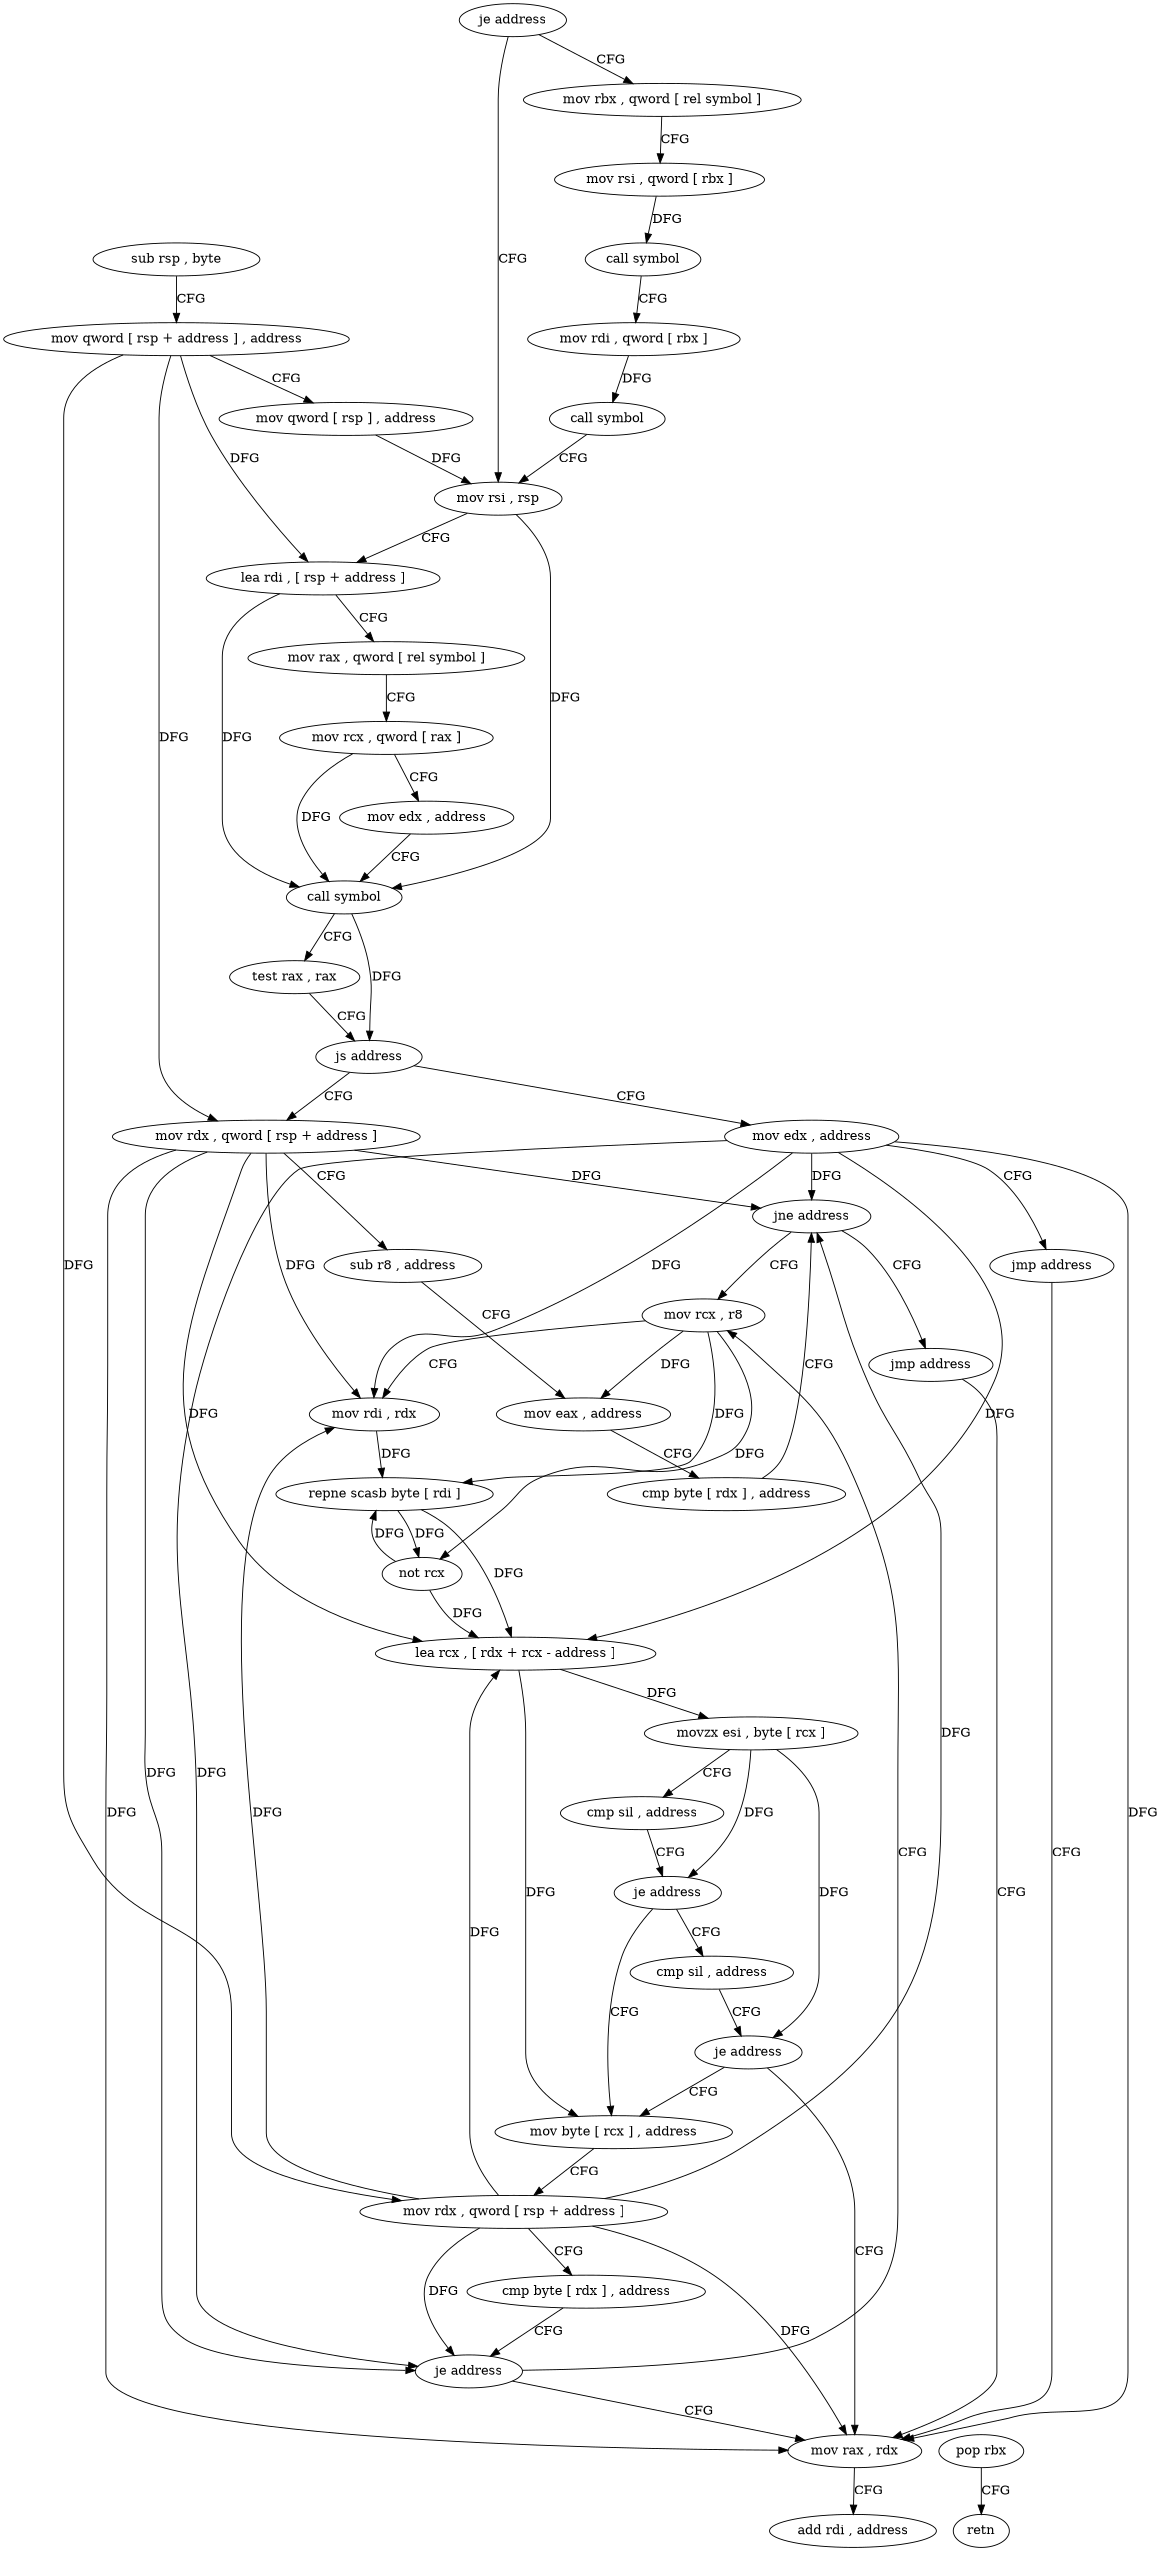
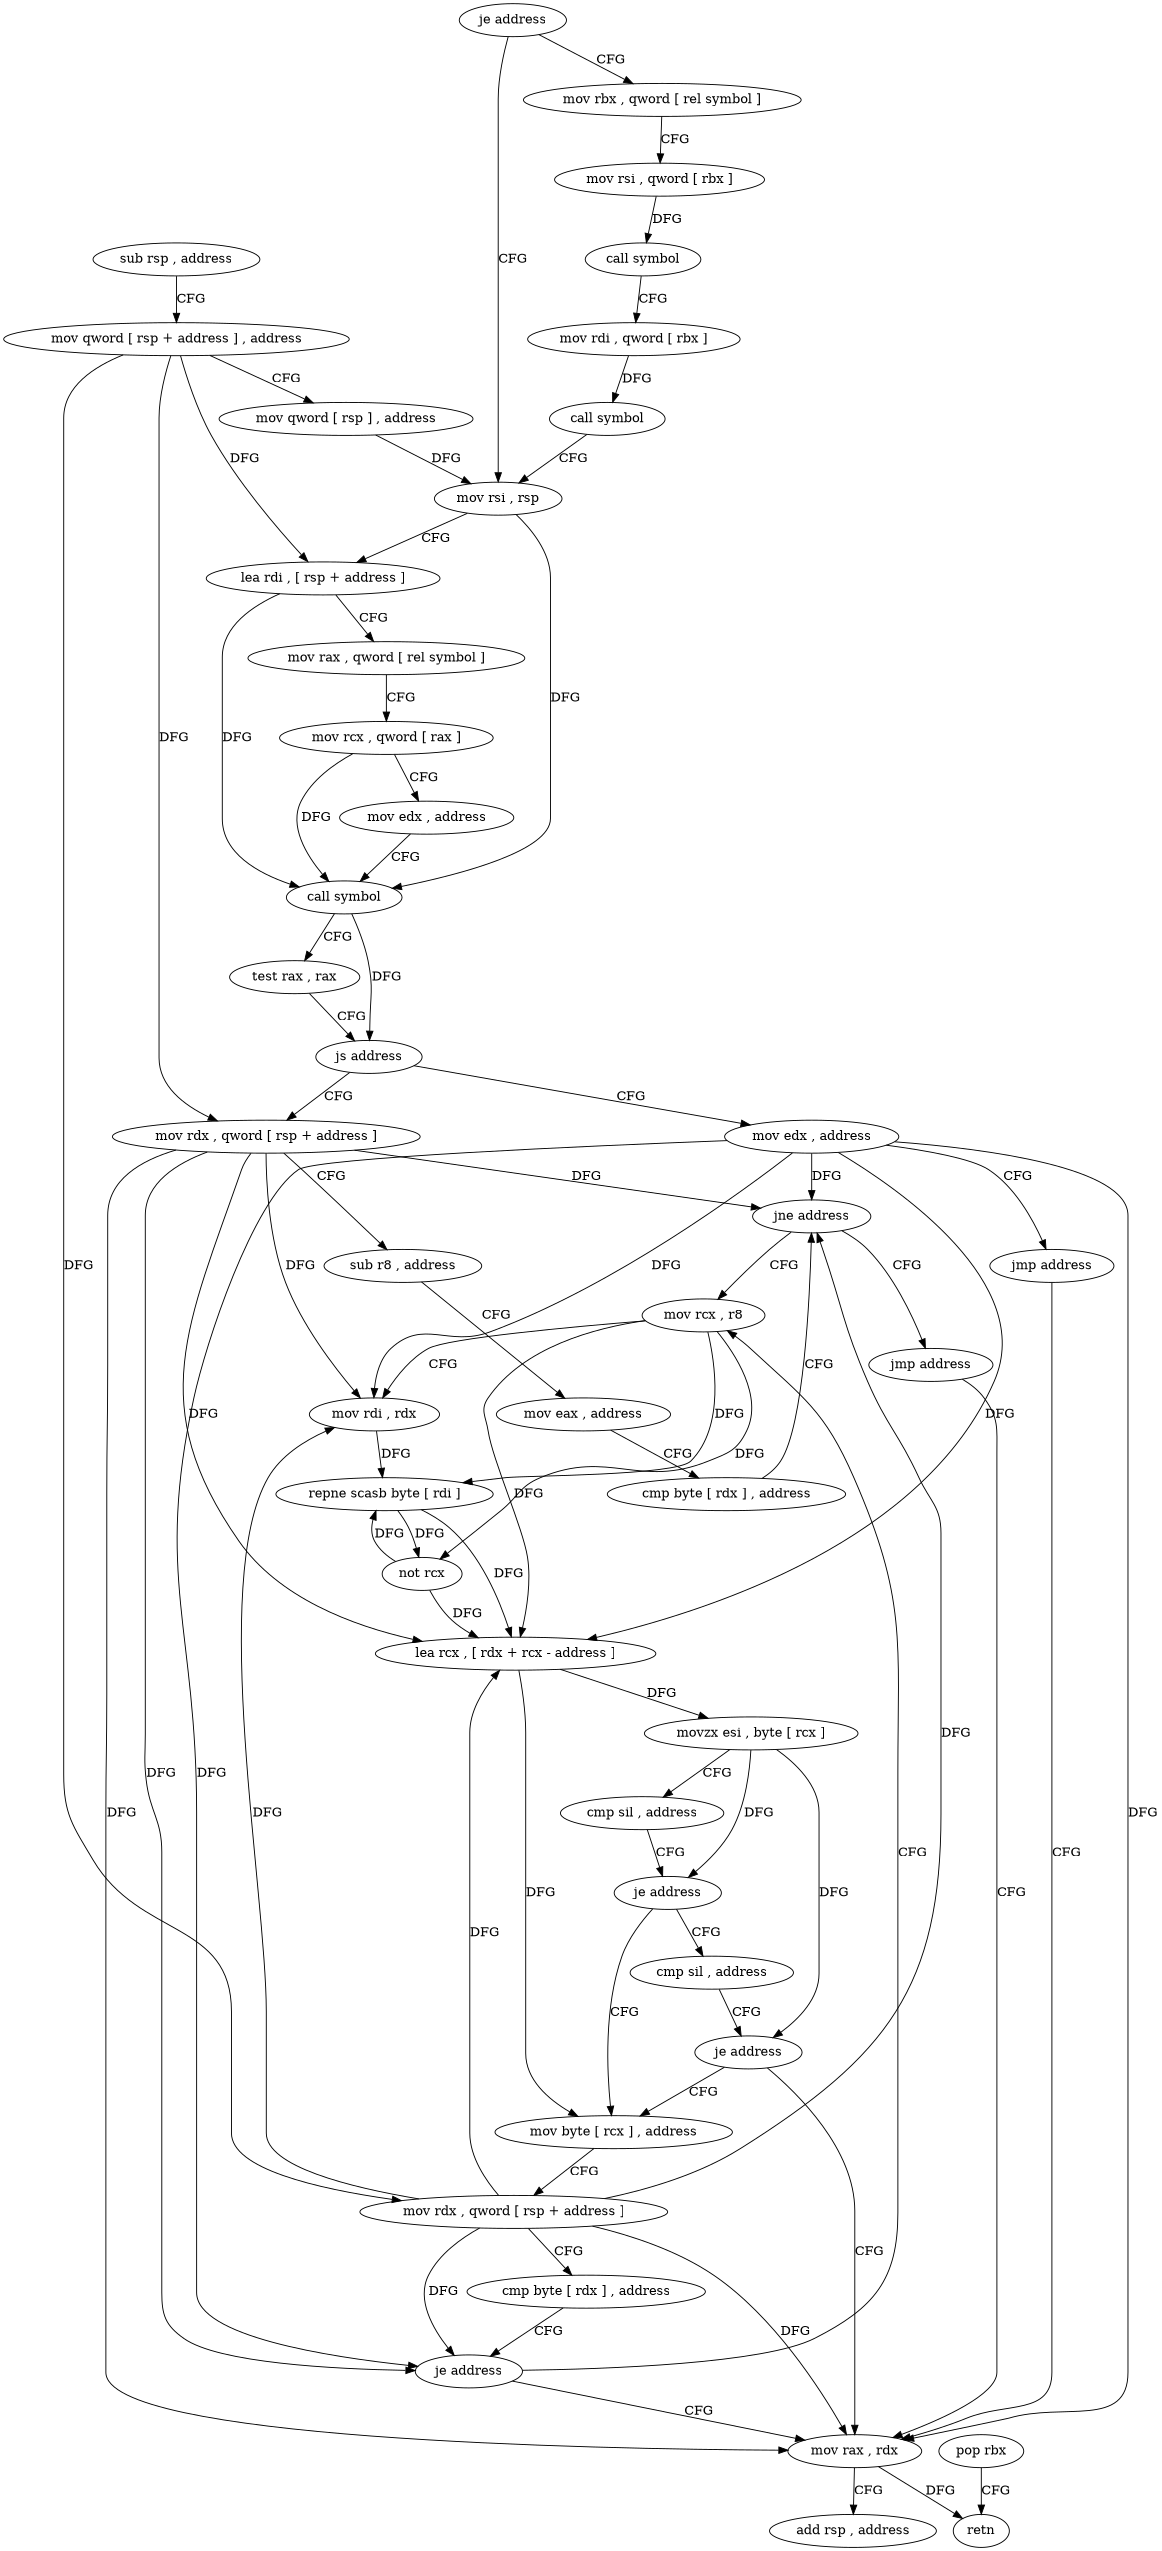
(176, 259) -> (176, 259)
(645, 1361) -> (487, 1426)
none -> (917, 2490)
(853, 2531) -> (853, 2531)
